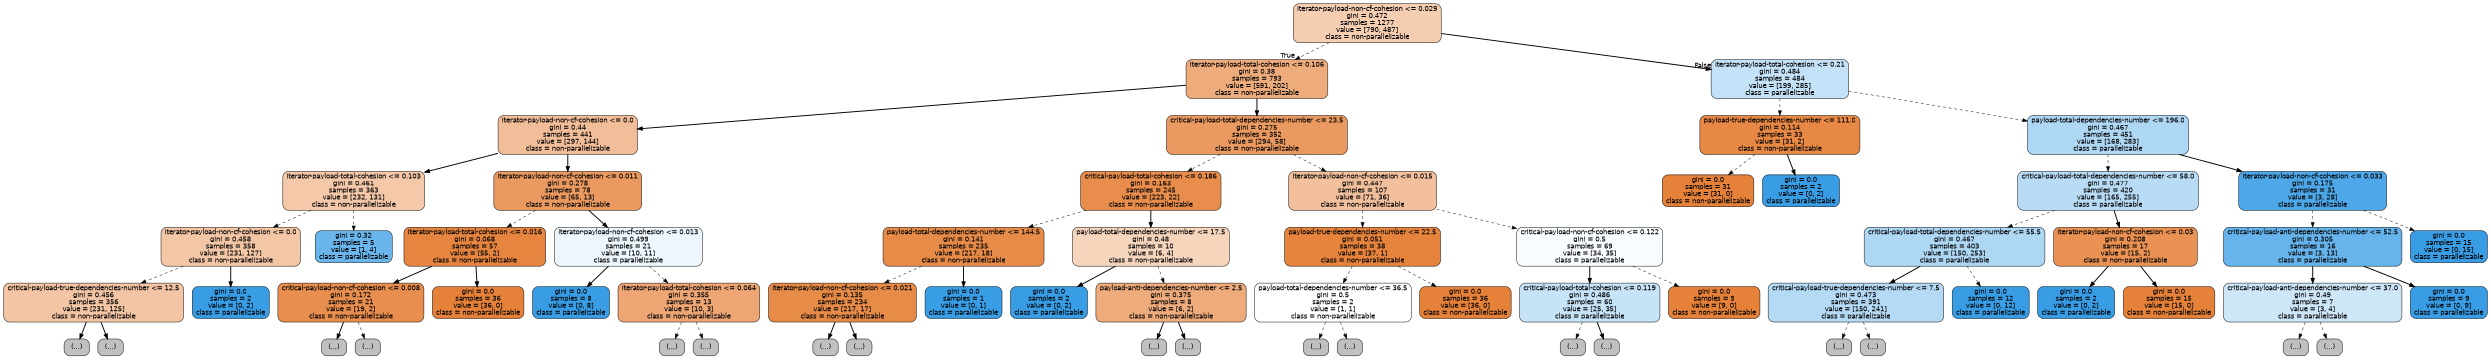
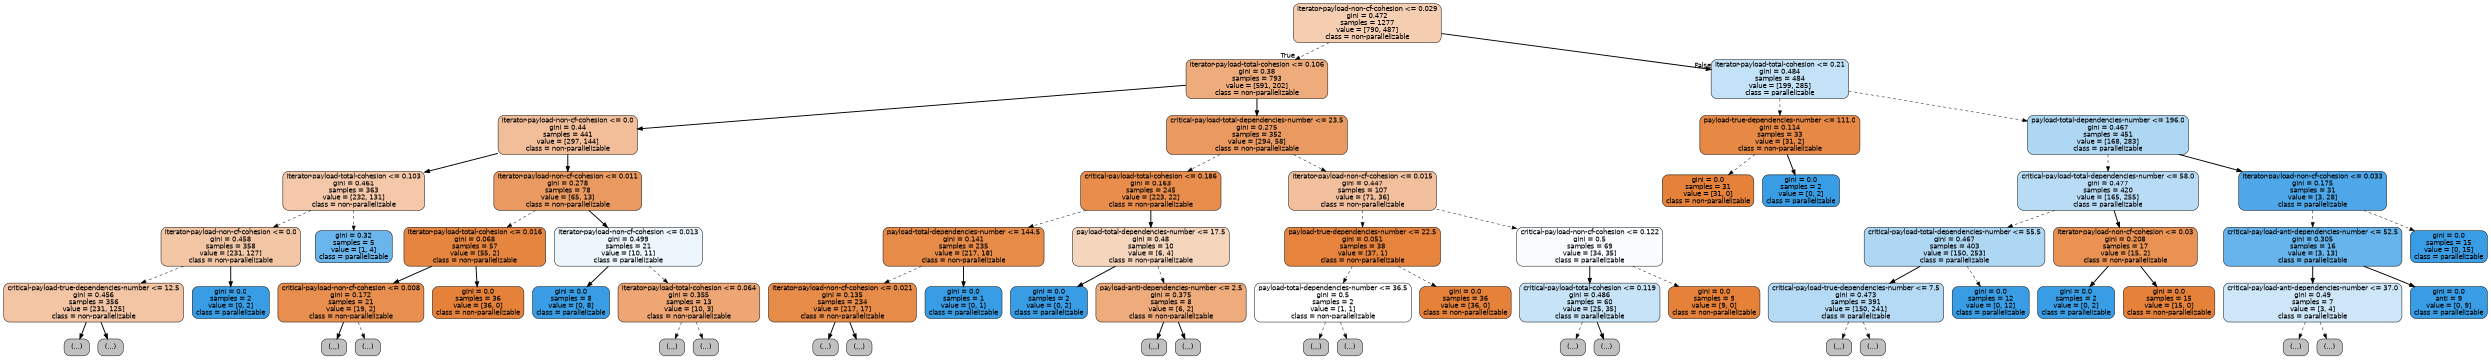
(2449, 303) -> (2449, 303)
